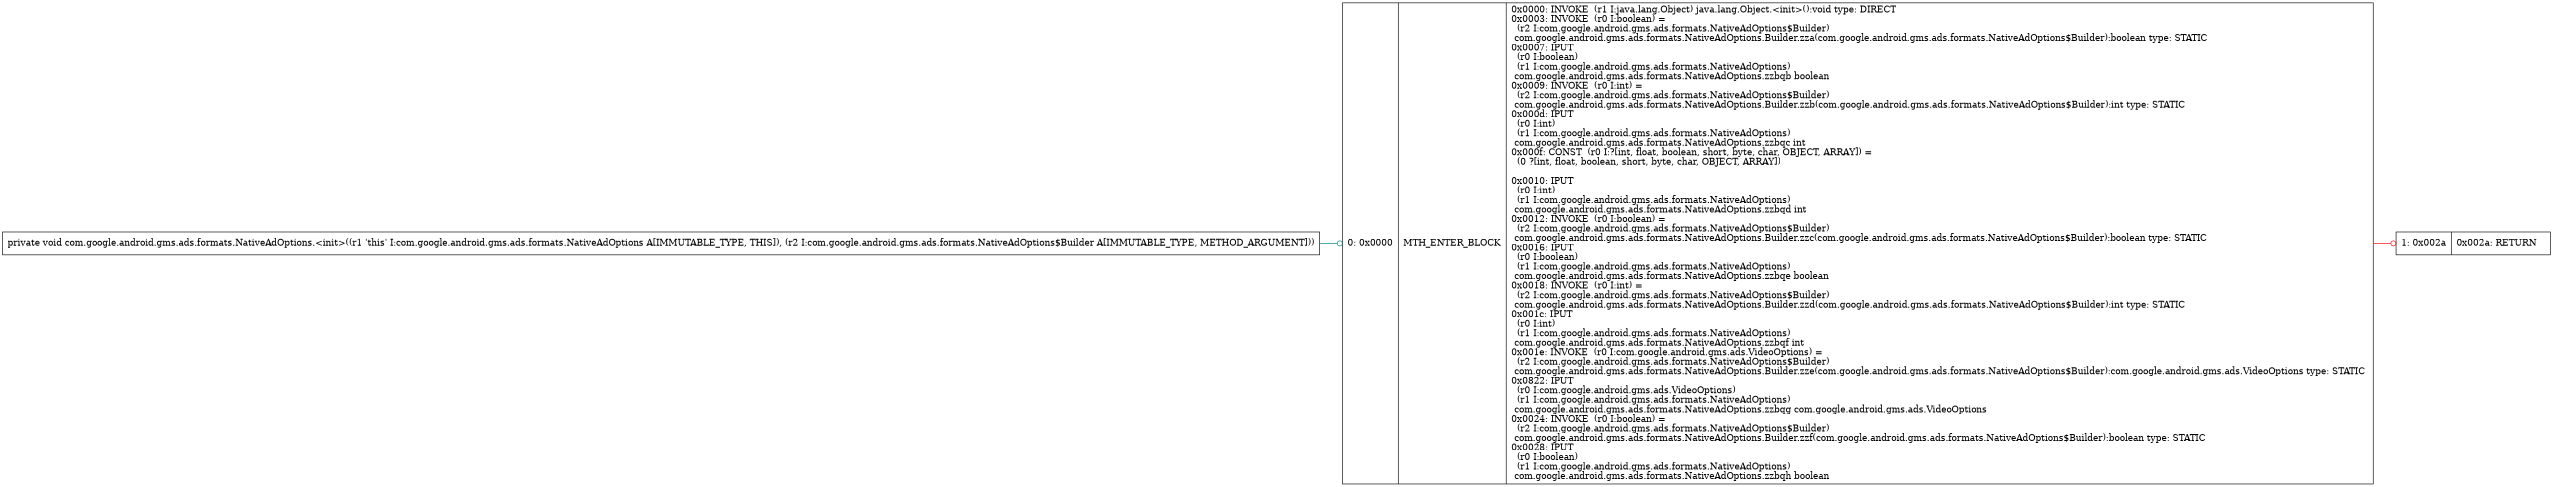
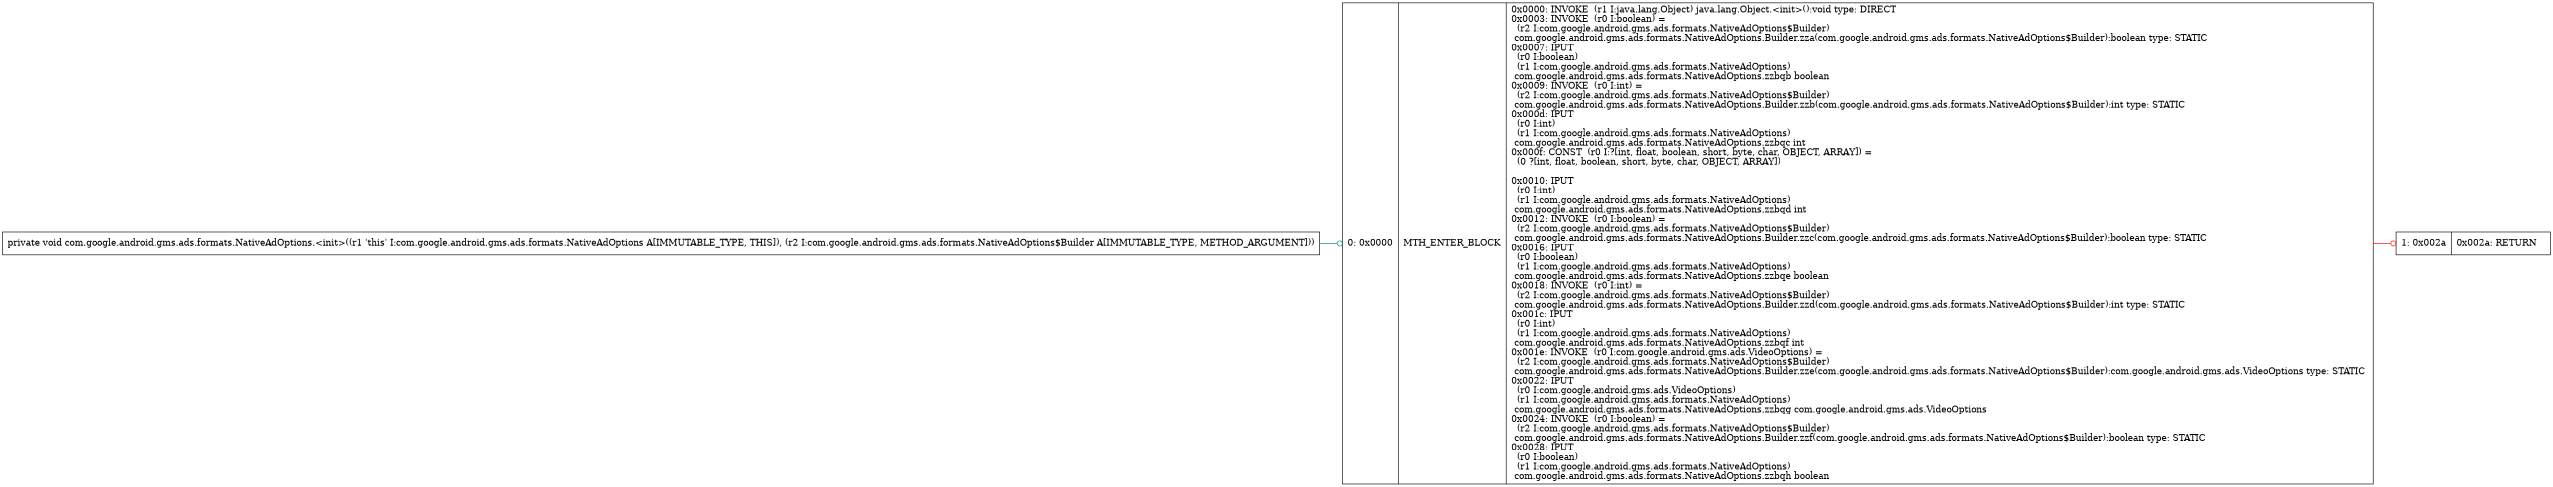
(1545, 381) -> (1545, 381)
